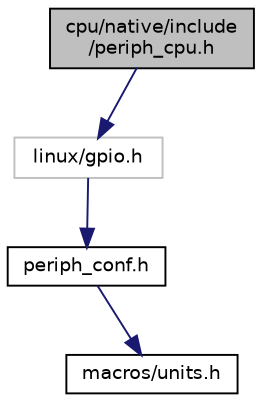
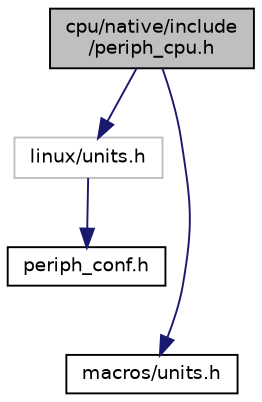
(88, 158) -> (88, 158)
(114, 312) -> (189, 202)
